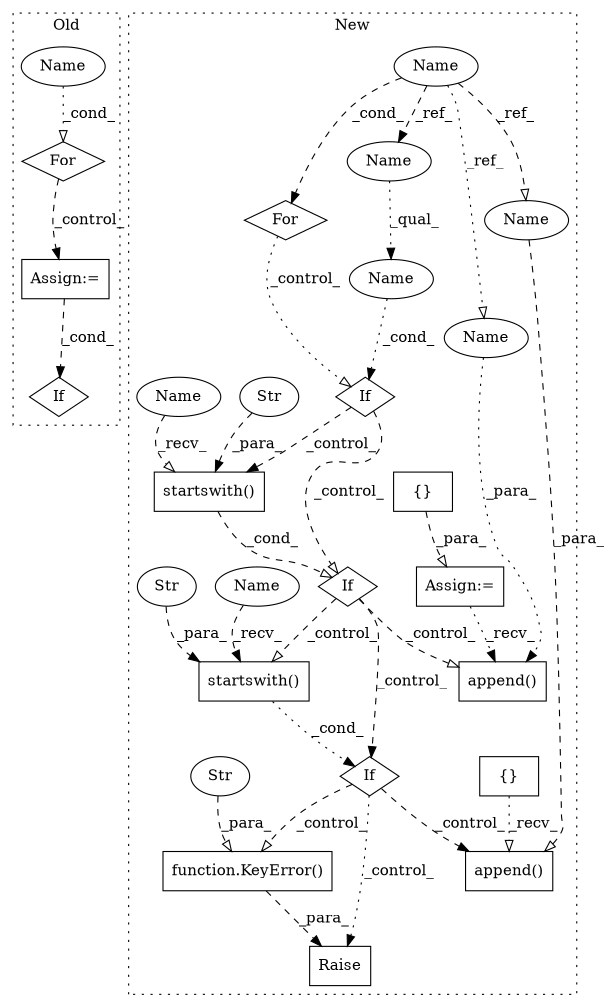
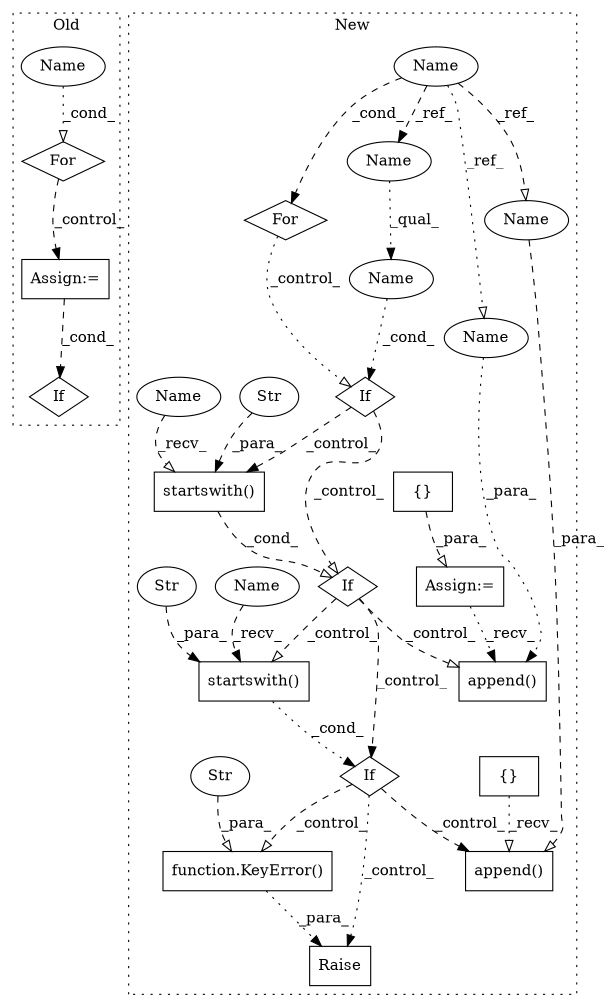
(290, 915) -> (290, 915)
